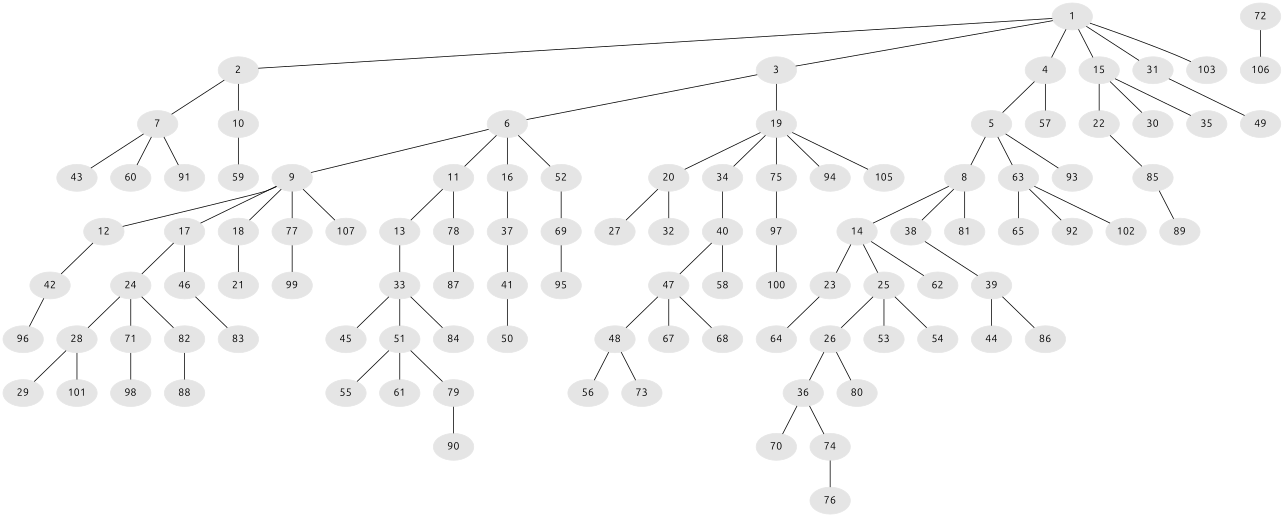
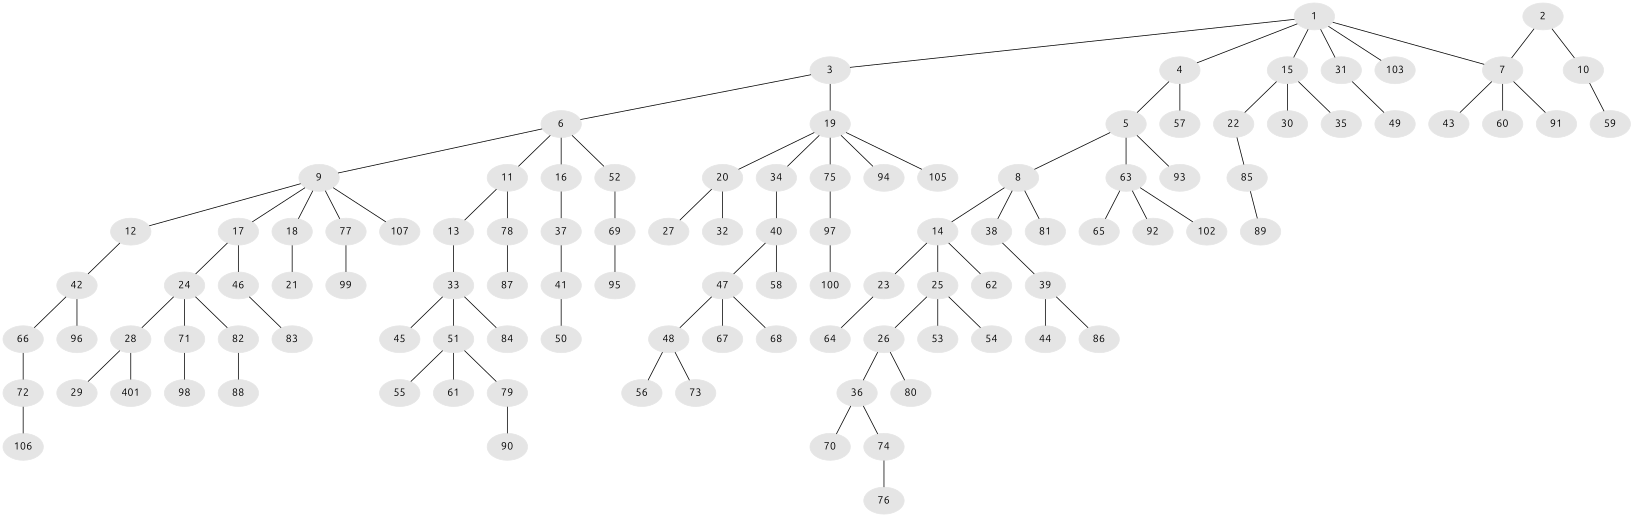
(655, 43) -> (1408, 43)
none -> (23, 339)
(77, 393) -> (131, 393)
